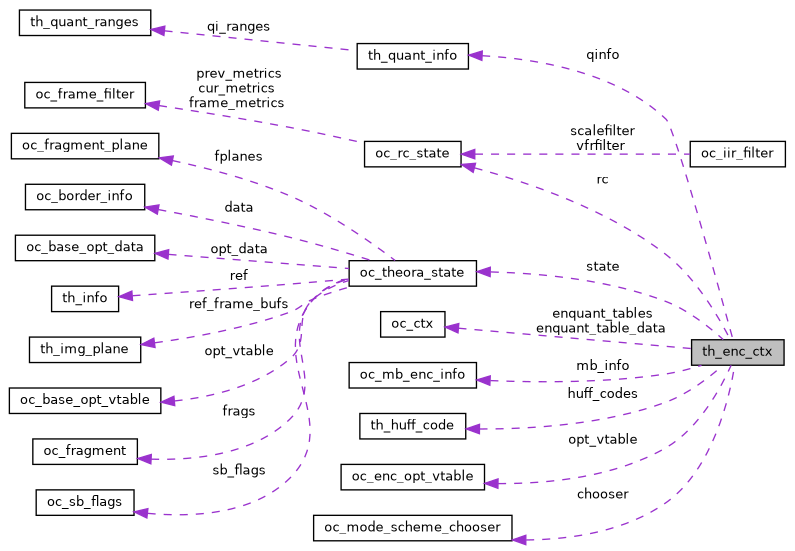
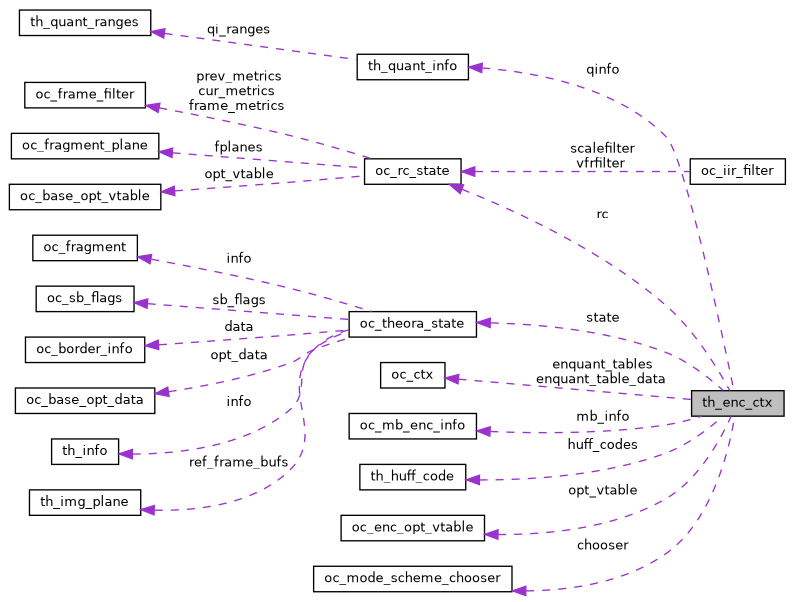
(290, 196) -> (268, 160)
(237, 277) -> (237, 403)
(283, 364) -> (270, 184)
(237, 412) -> (237, 259)
